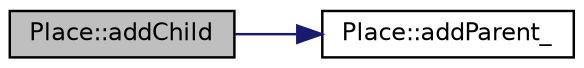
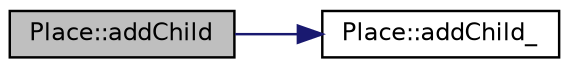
(448, 34) -> (441, 34)
